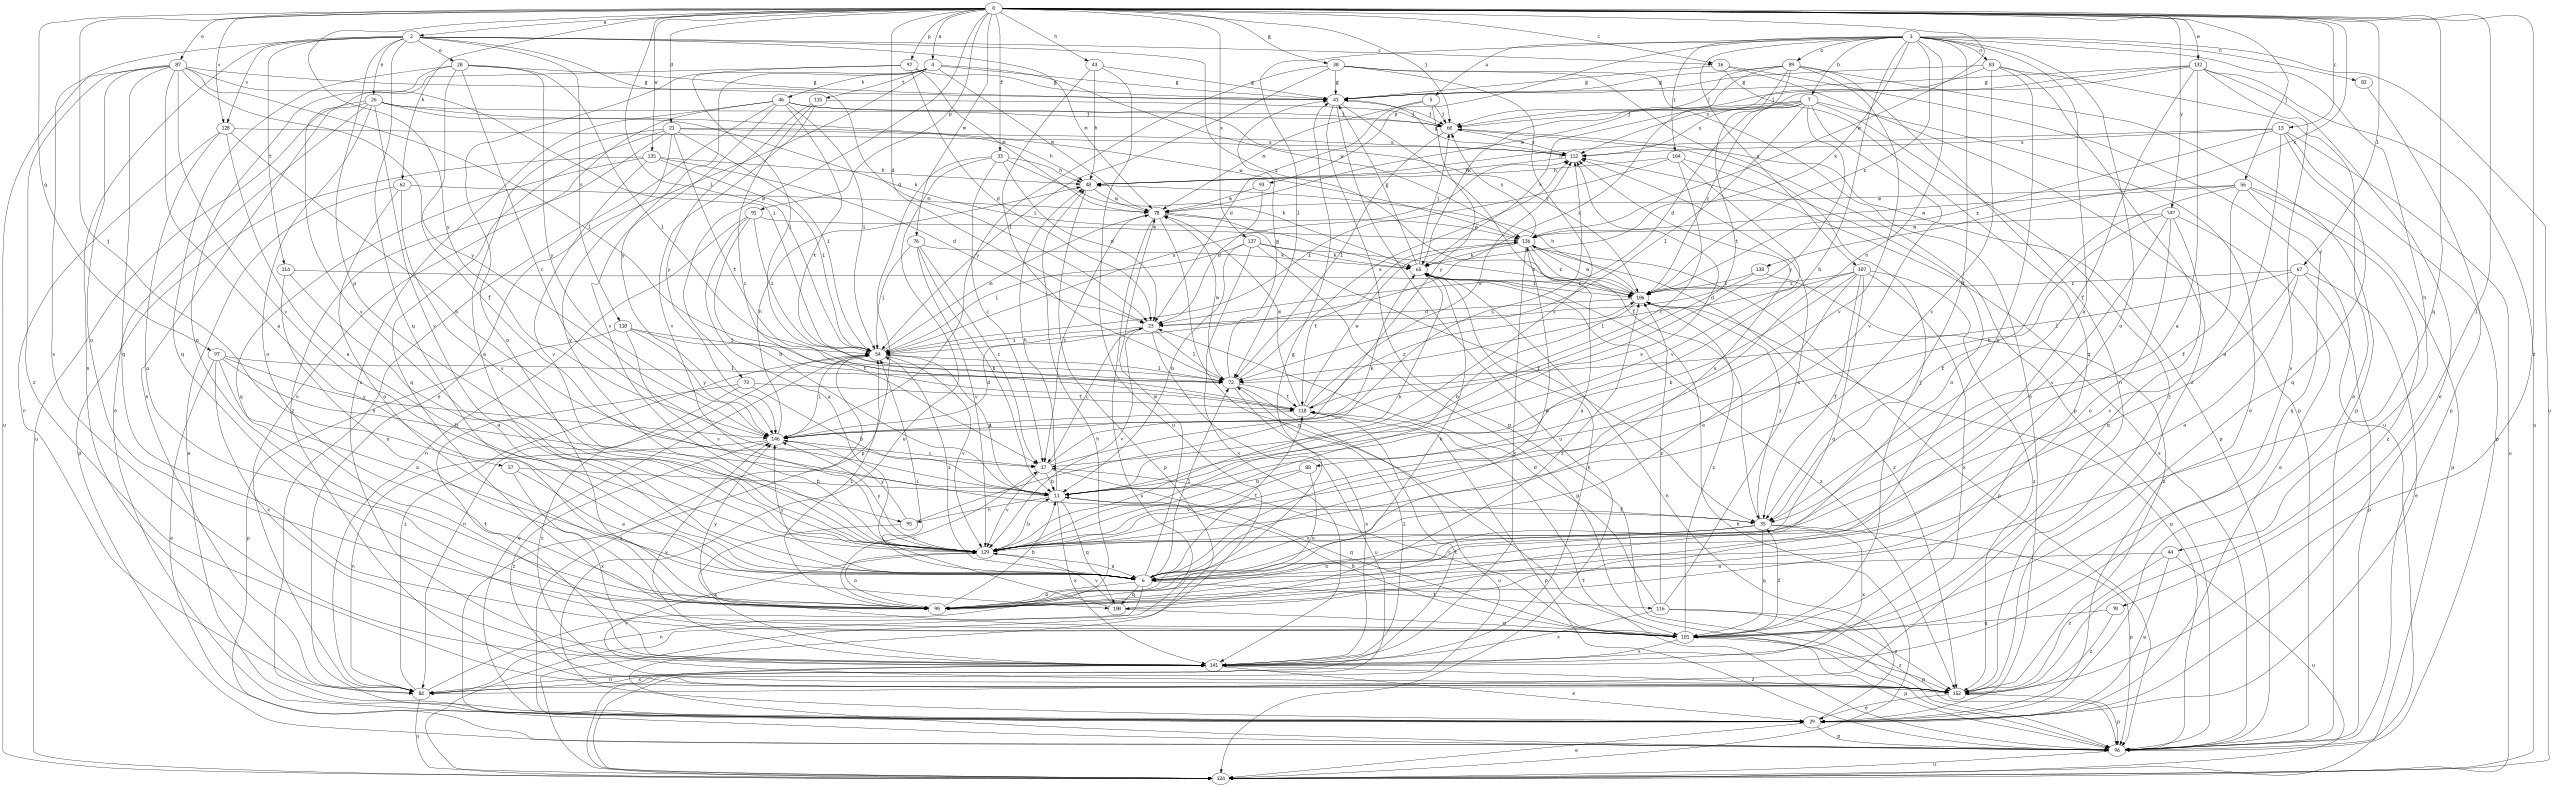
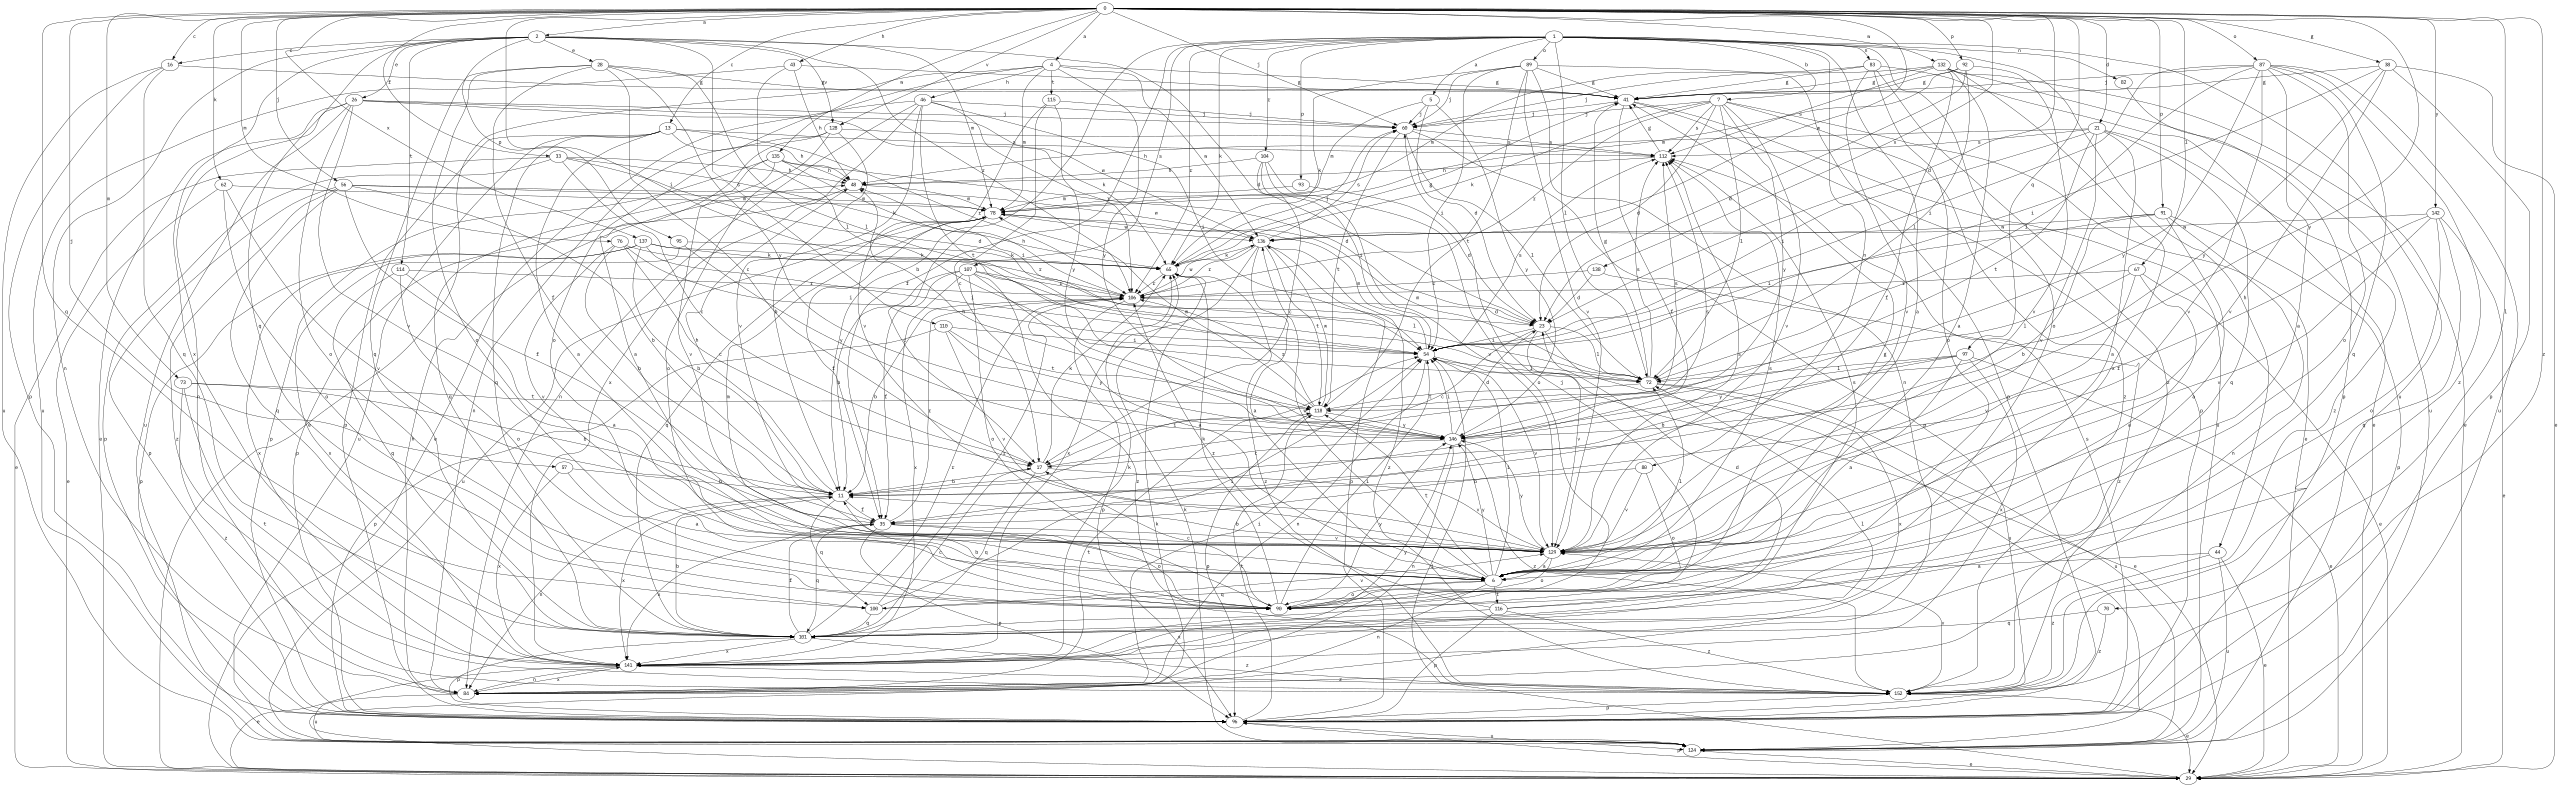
(646, 83) -> (2106, 83)
none -> (1337, 262)
(987, 508) -> (619, 531)
none -> (475, 547)
(2358, 608) -> (2208, 661)
(1518, 750) -> (1938, 764)
